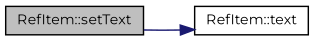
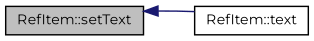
(162, 30) -> (176, 11)
